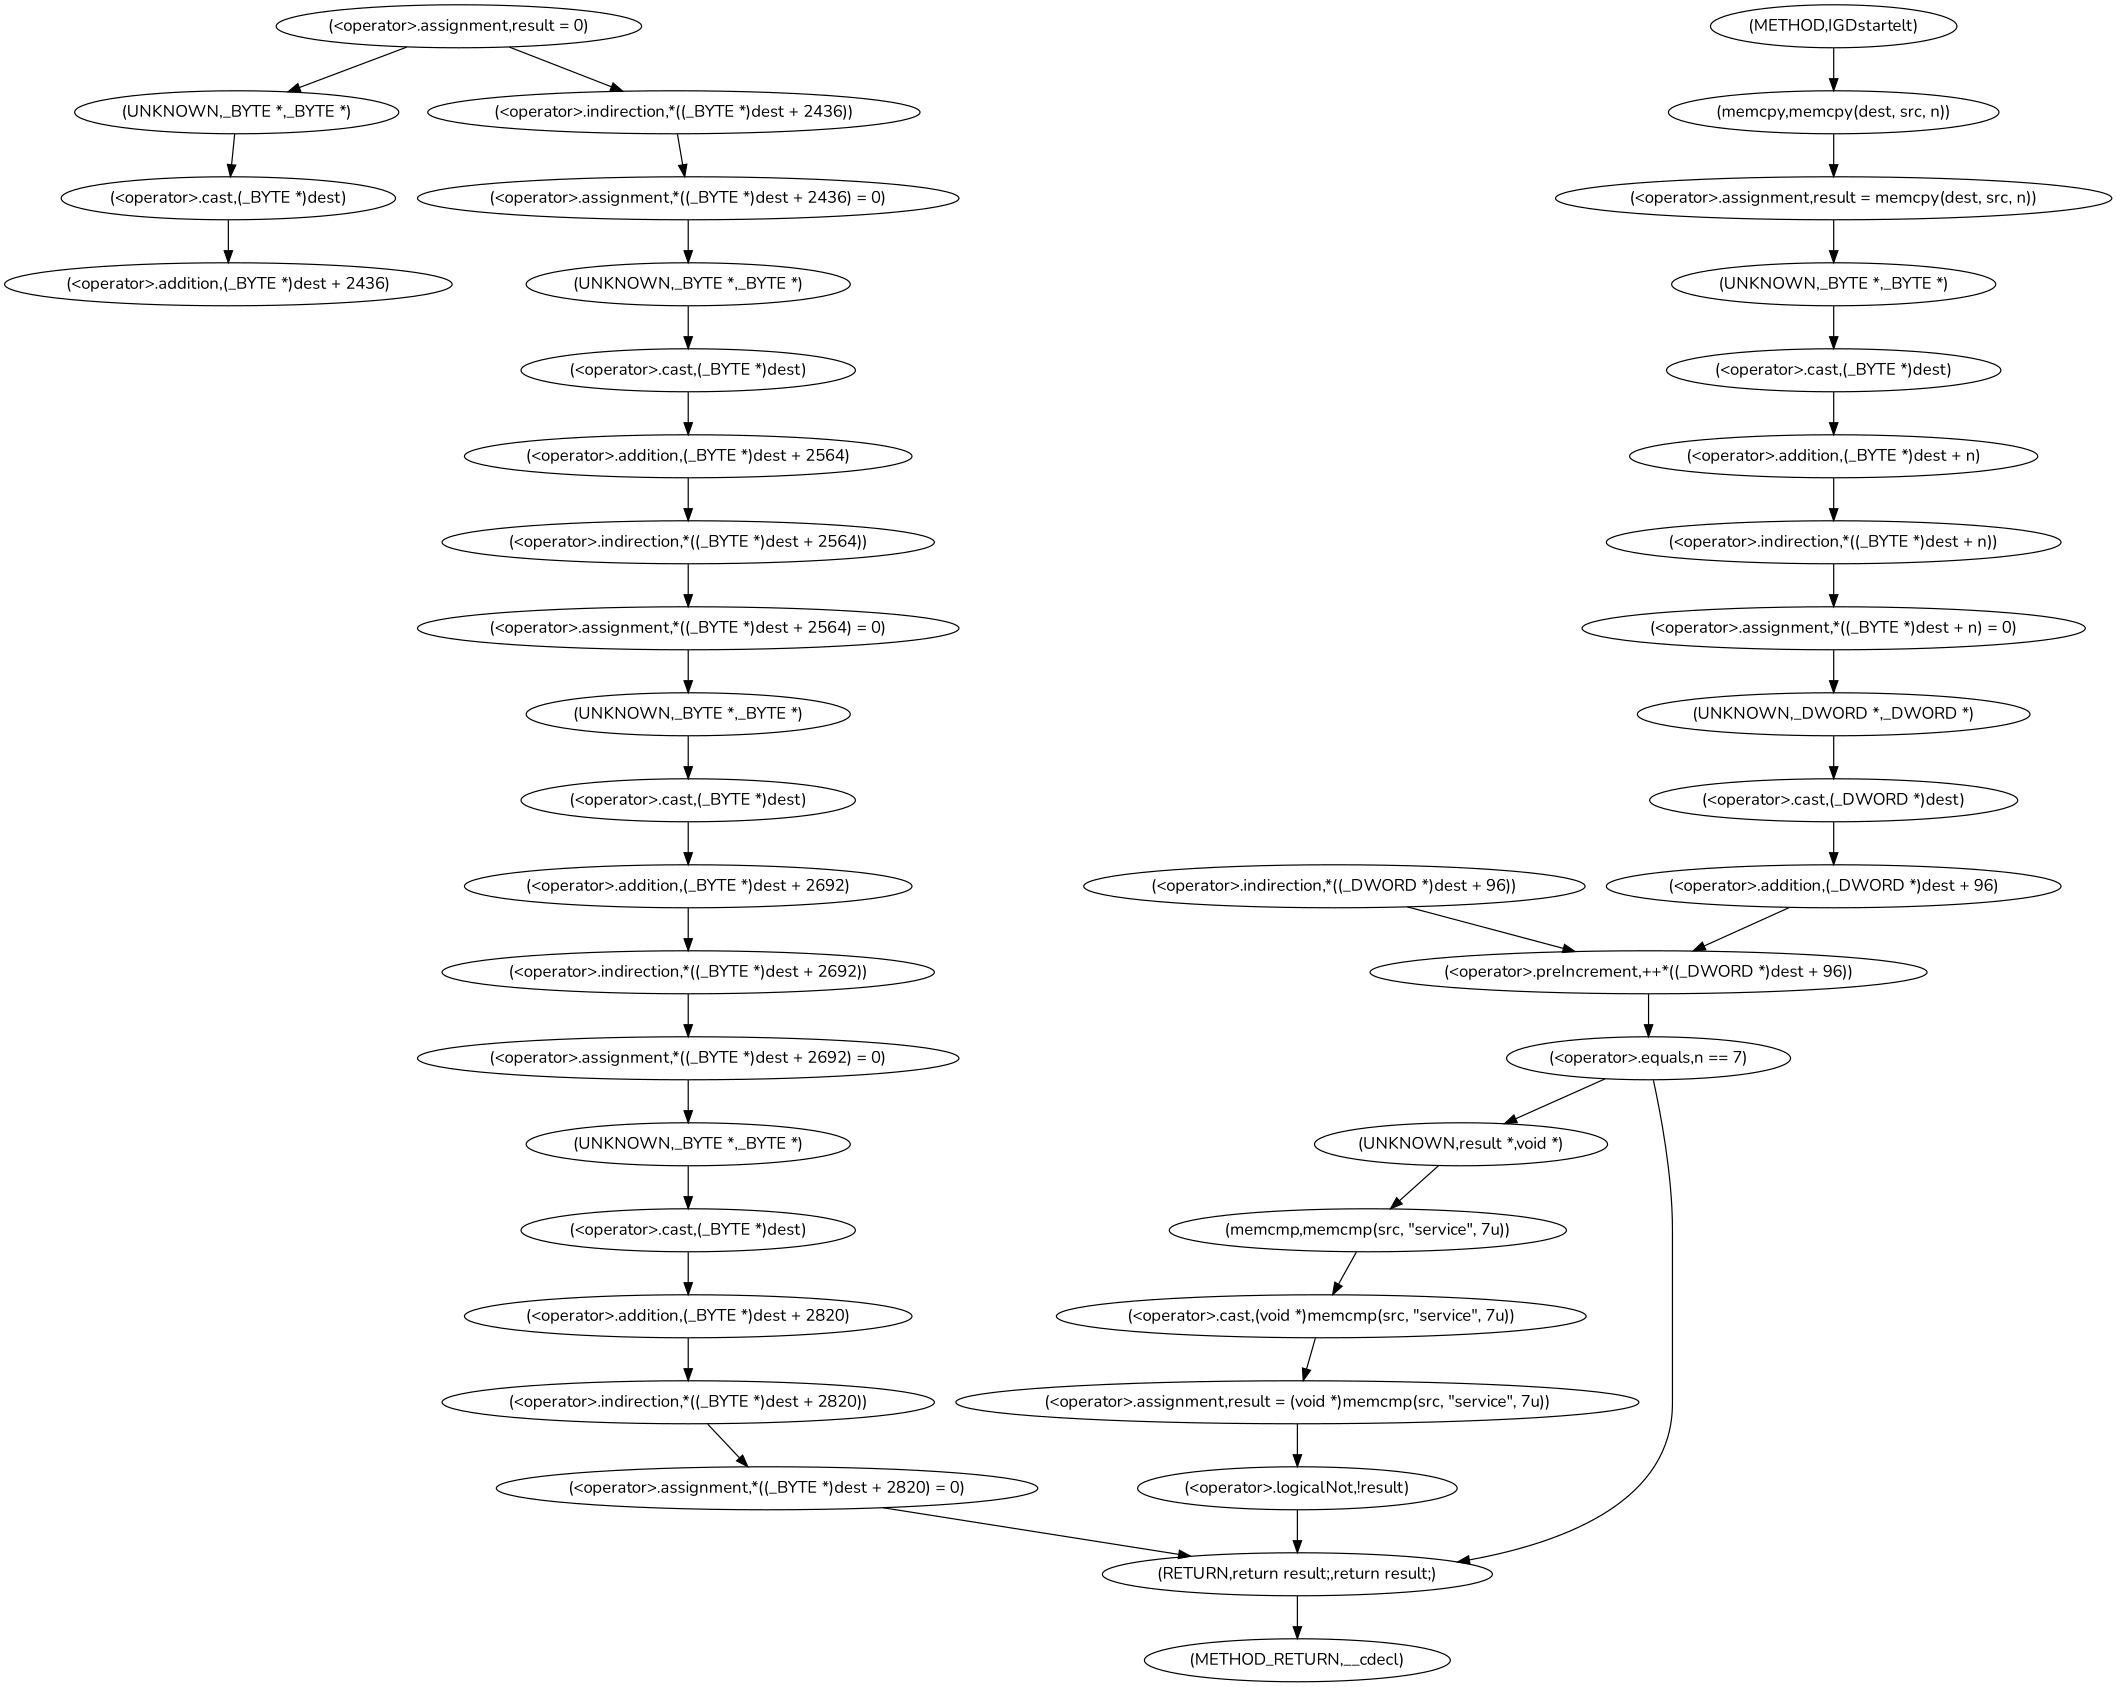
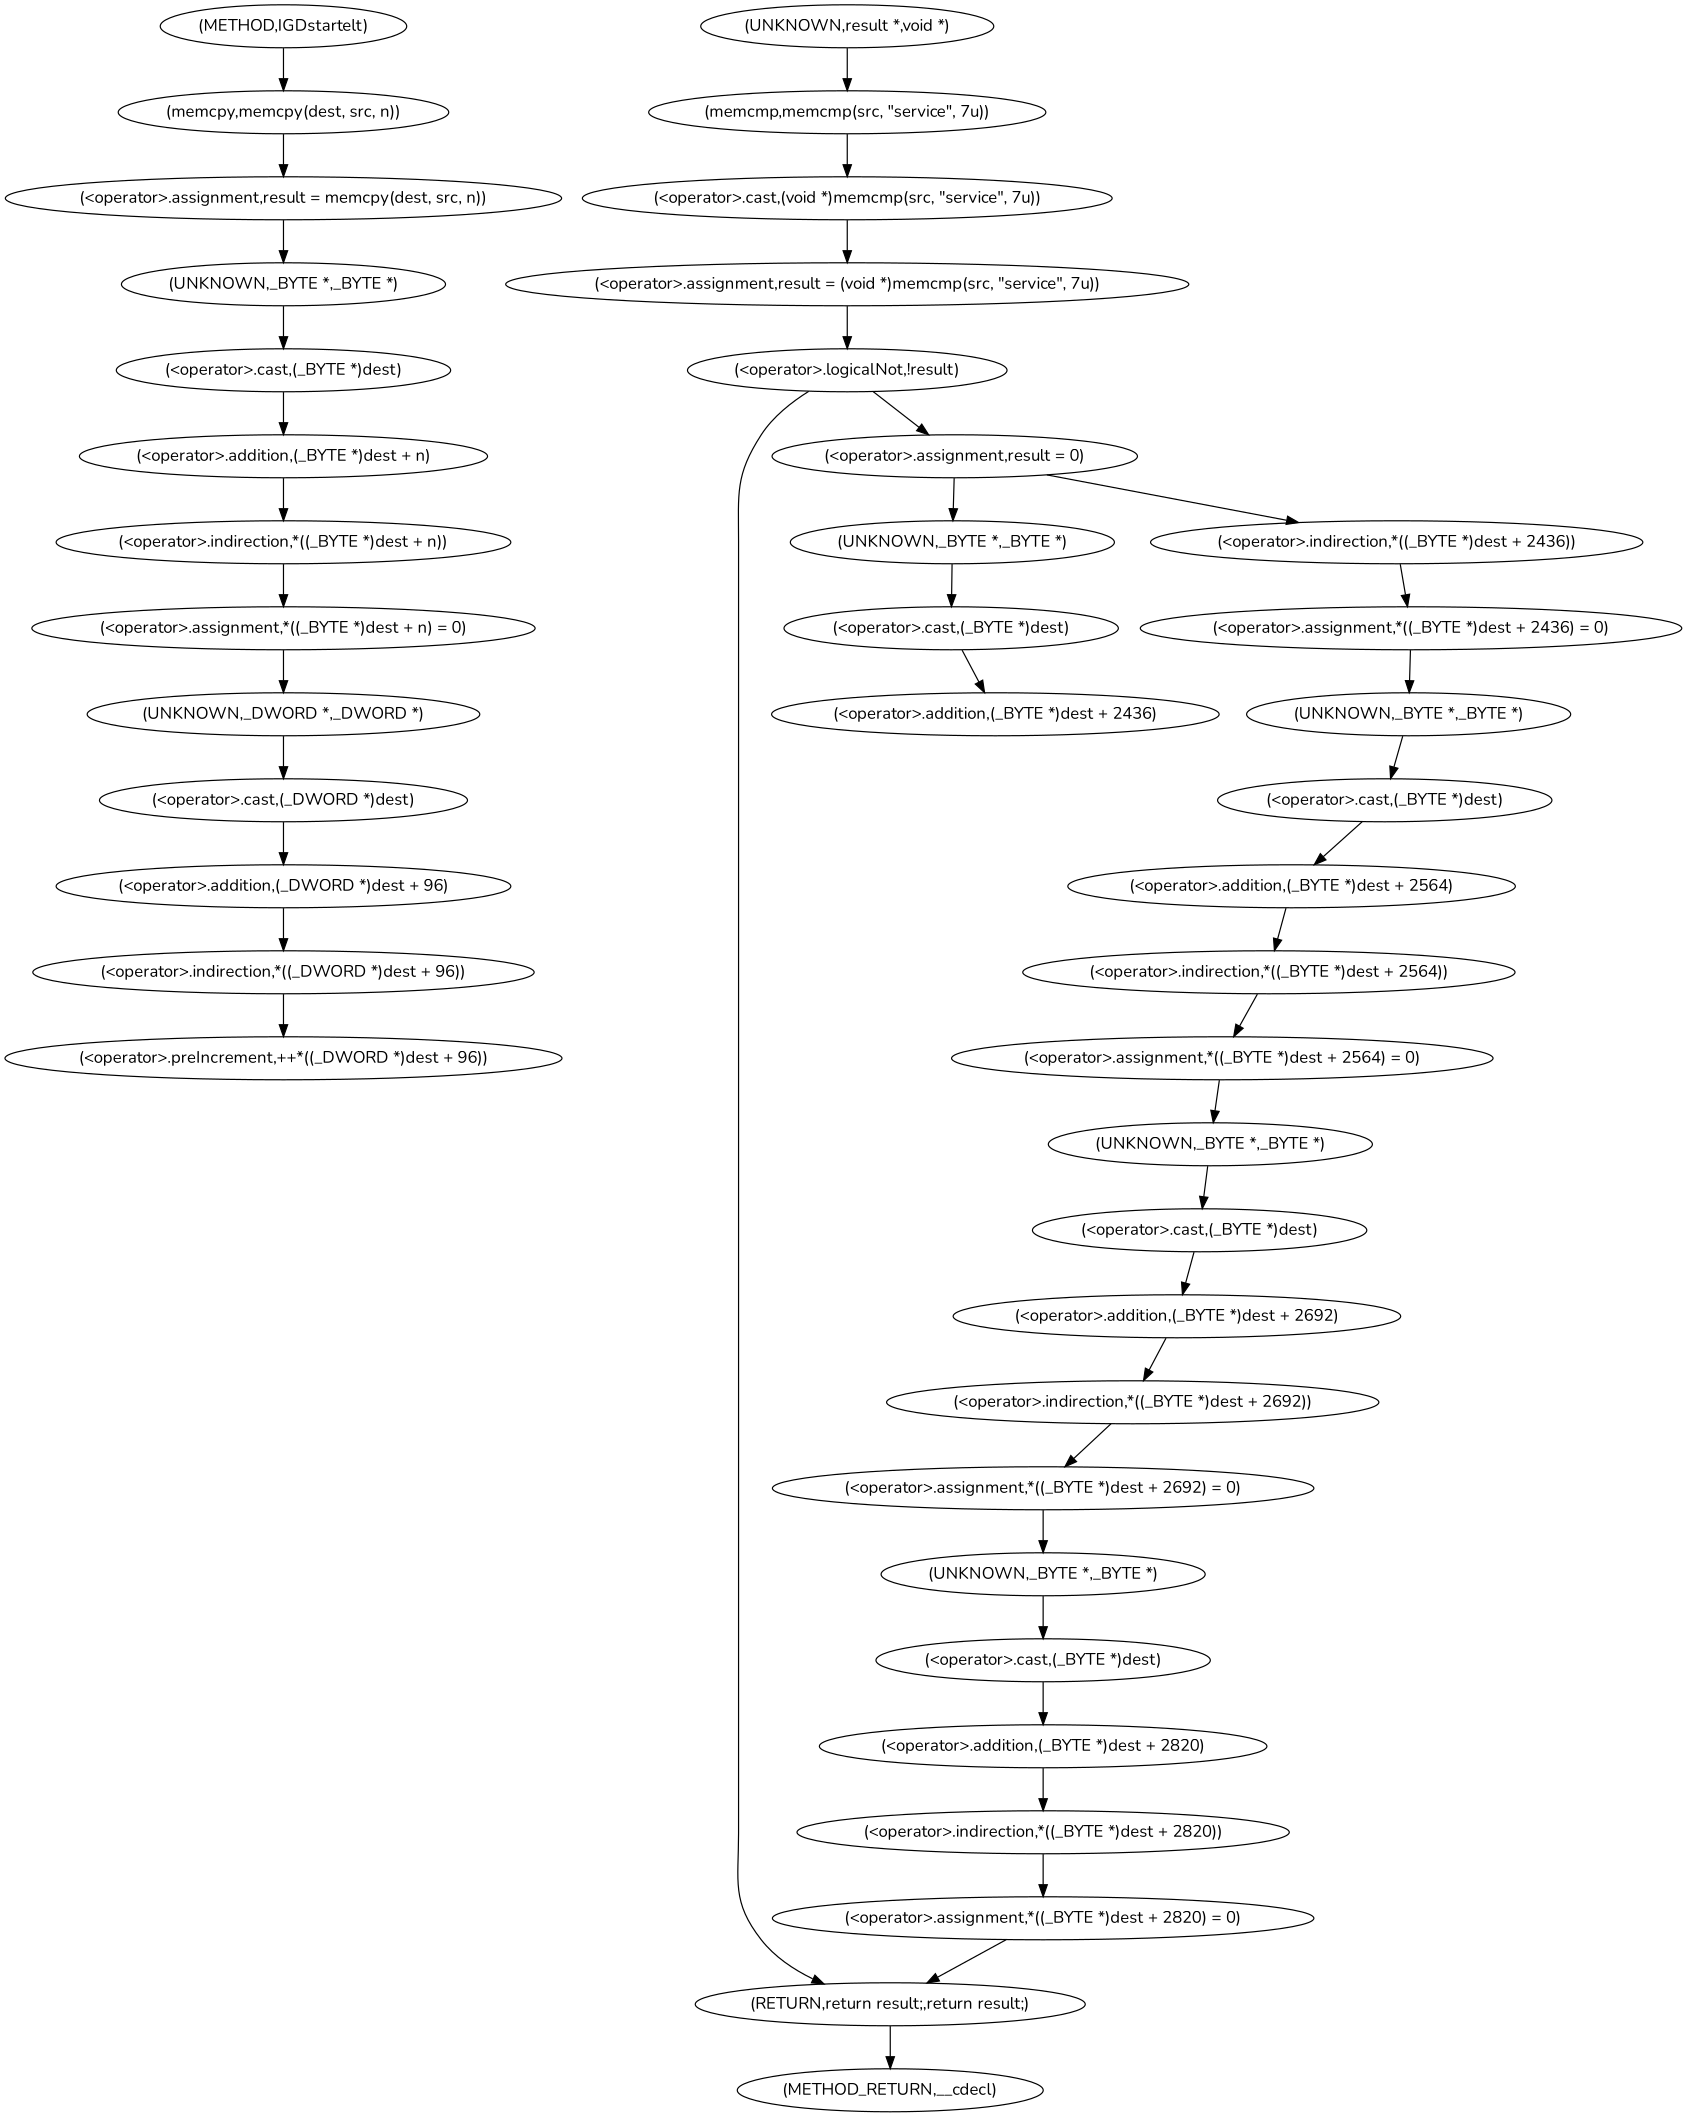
none -> (896, 410)
(1747, 927) -> (283, 923)
(1649, 1058) -> none
